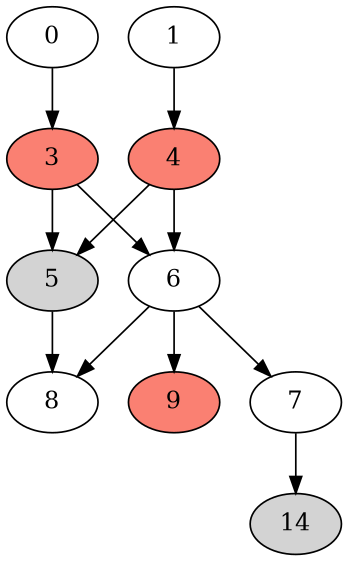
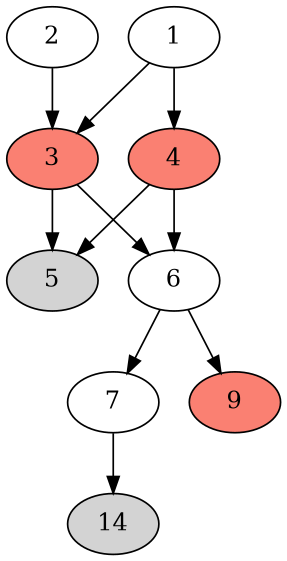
(52, 37) -> (52, 37)
none -> (119, 92)
(52, 402) -> none
